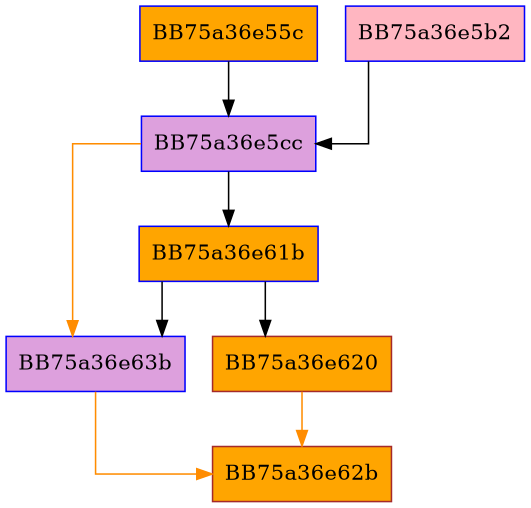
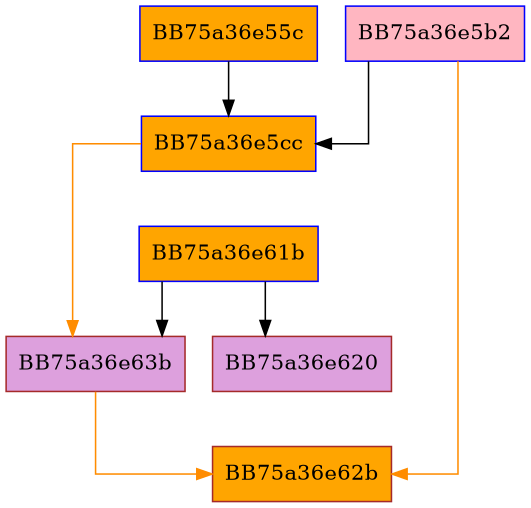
(229, 144) -> (229, 144)
(229, 191) -> none
(96, 364) -> (96, 364)
(302, 364) -> (302, 364)
(302, 411) -> (458, 293)
